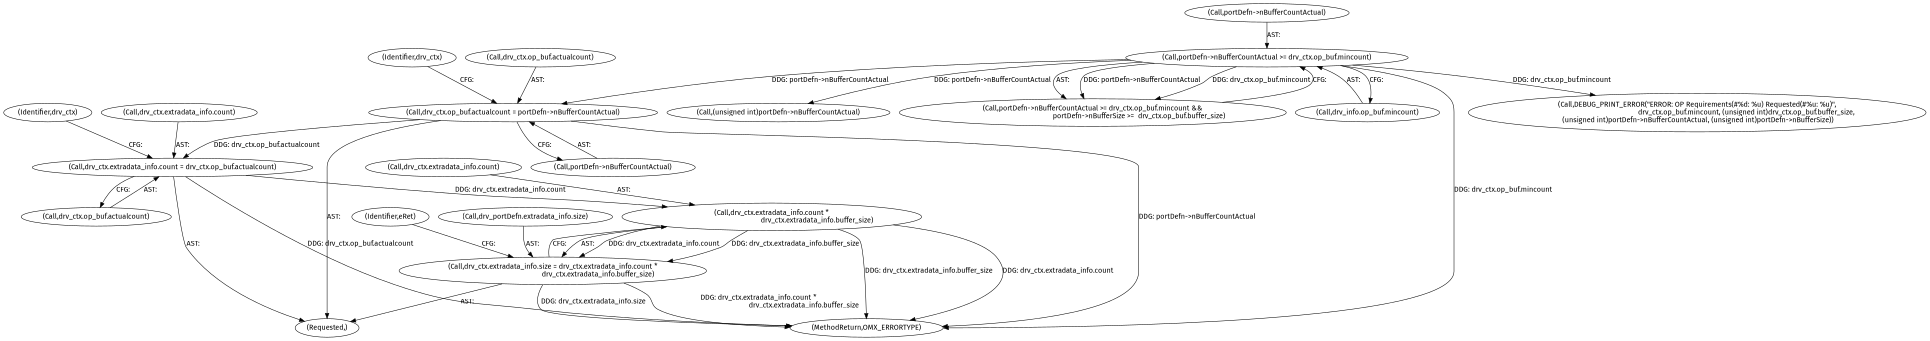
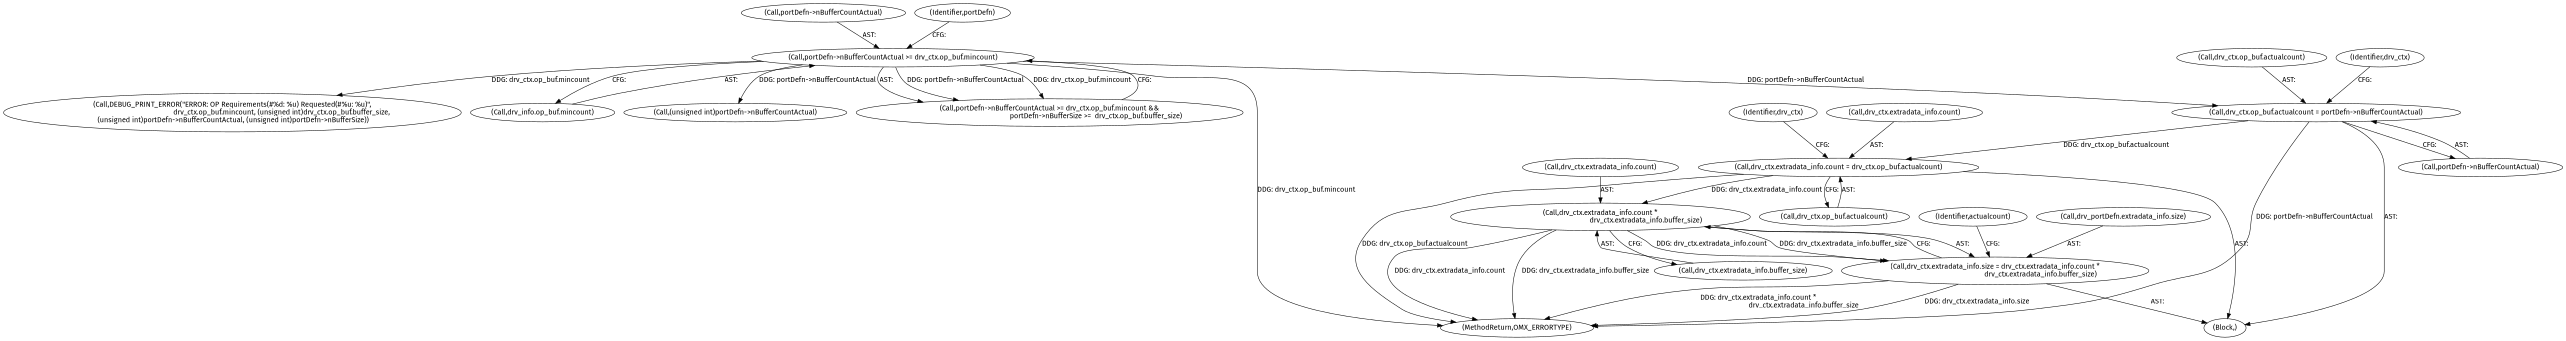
none -> (963, 13)
(390, 217) -> (1973, 217)
none -> (1743, 271)
(327, 328) -> (2225, 328)
